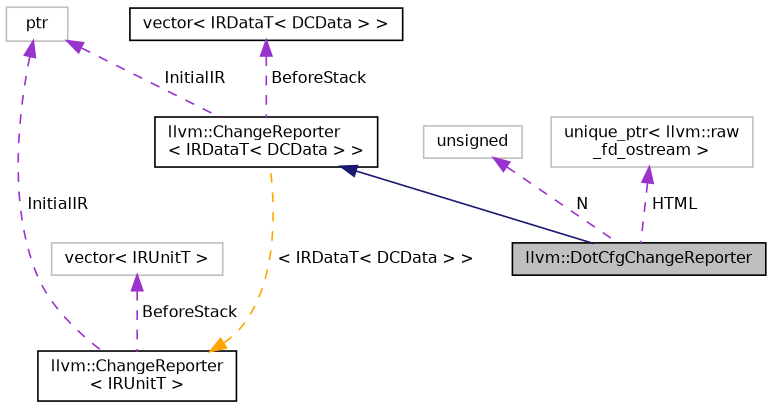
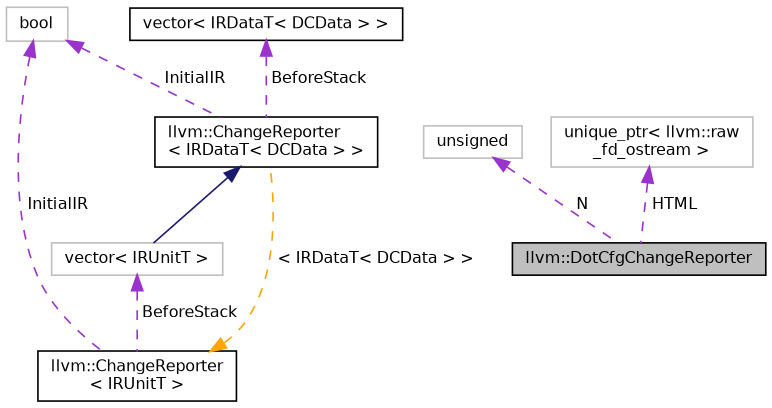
(37, 24) -> (37, 24)
(475, 207) -> (191, 210)
